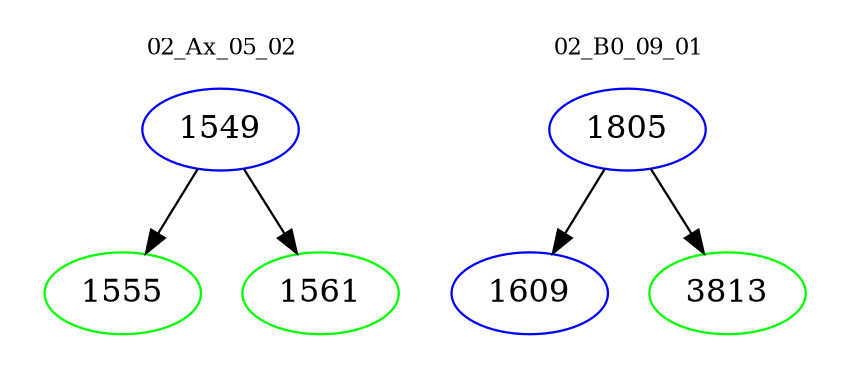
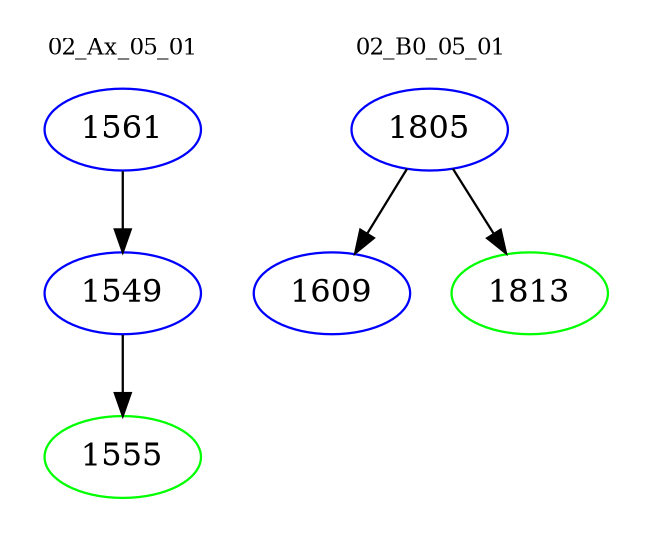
(222, 49) -> (123, 49)
(629, 49) -> (431, 49)
(264, 201) -> (123, 200)
(321, 293) -> (123, 130)
(728, 293) -> (530, 293)
